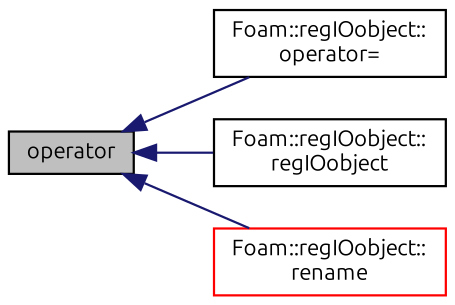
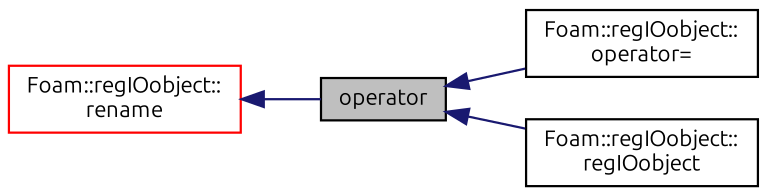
(197, 206) -> (292, 99)
